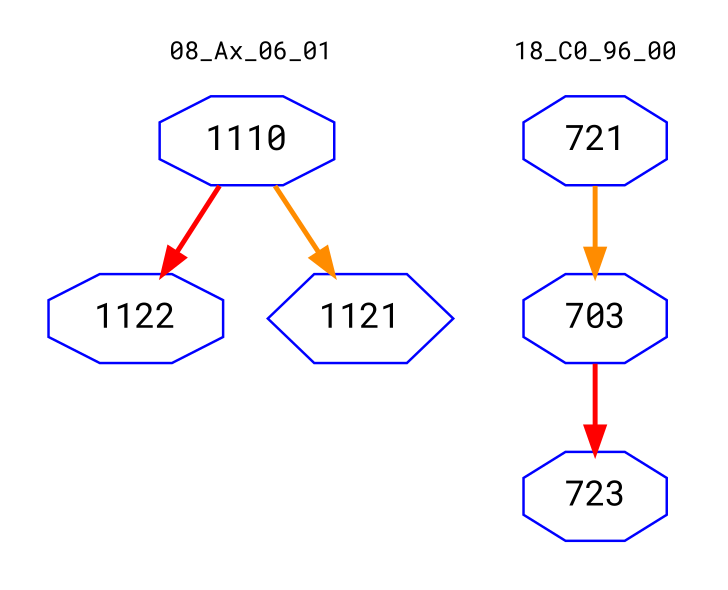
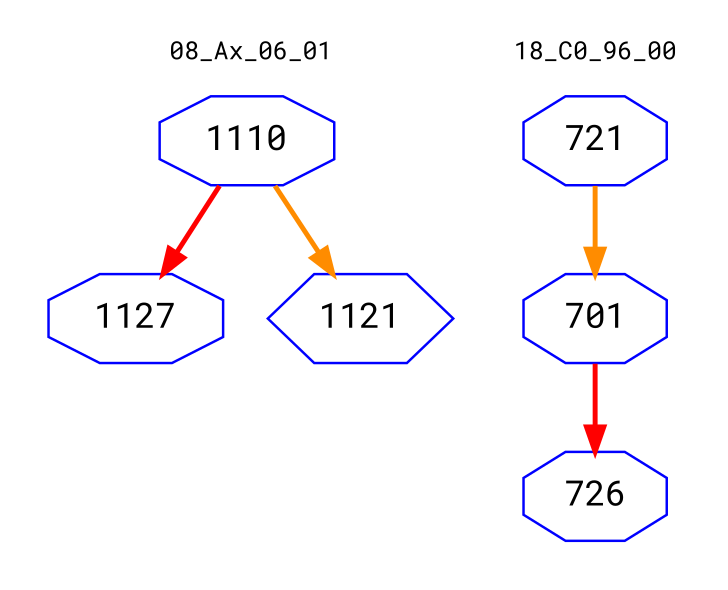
(136, 319) -> (136, 319)
(595, 319) -> (595, 319)
(595, 496) -> (595, 496)
